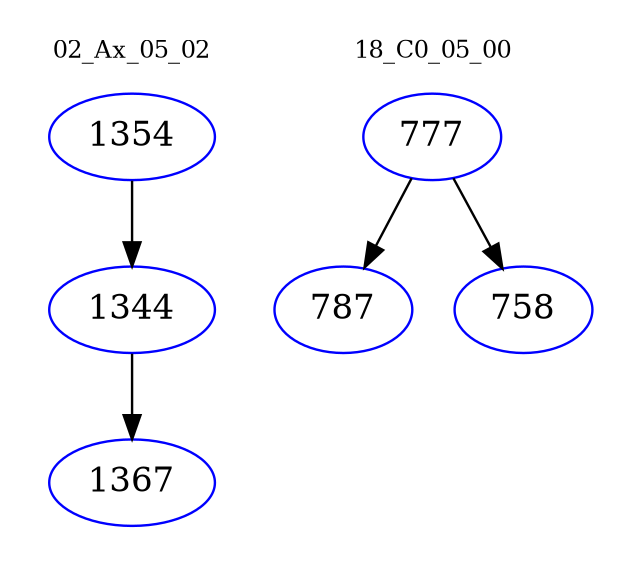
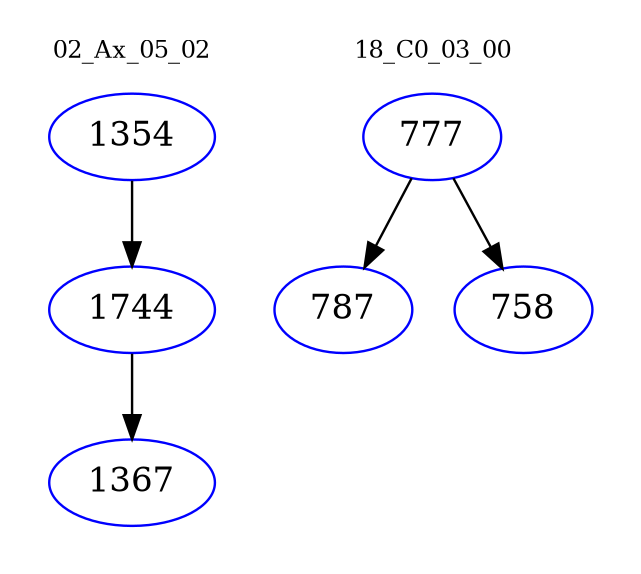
(433, 52) -> (433, 52)
(132, 310) -> (132, 310)
